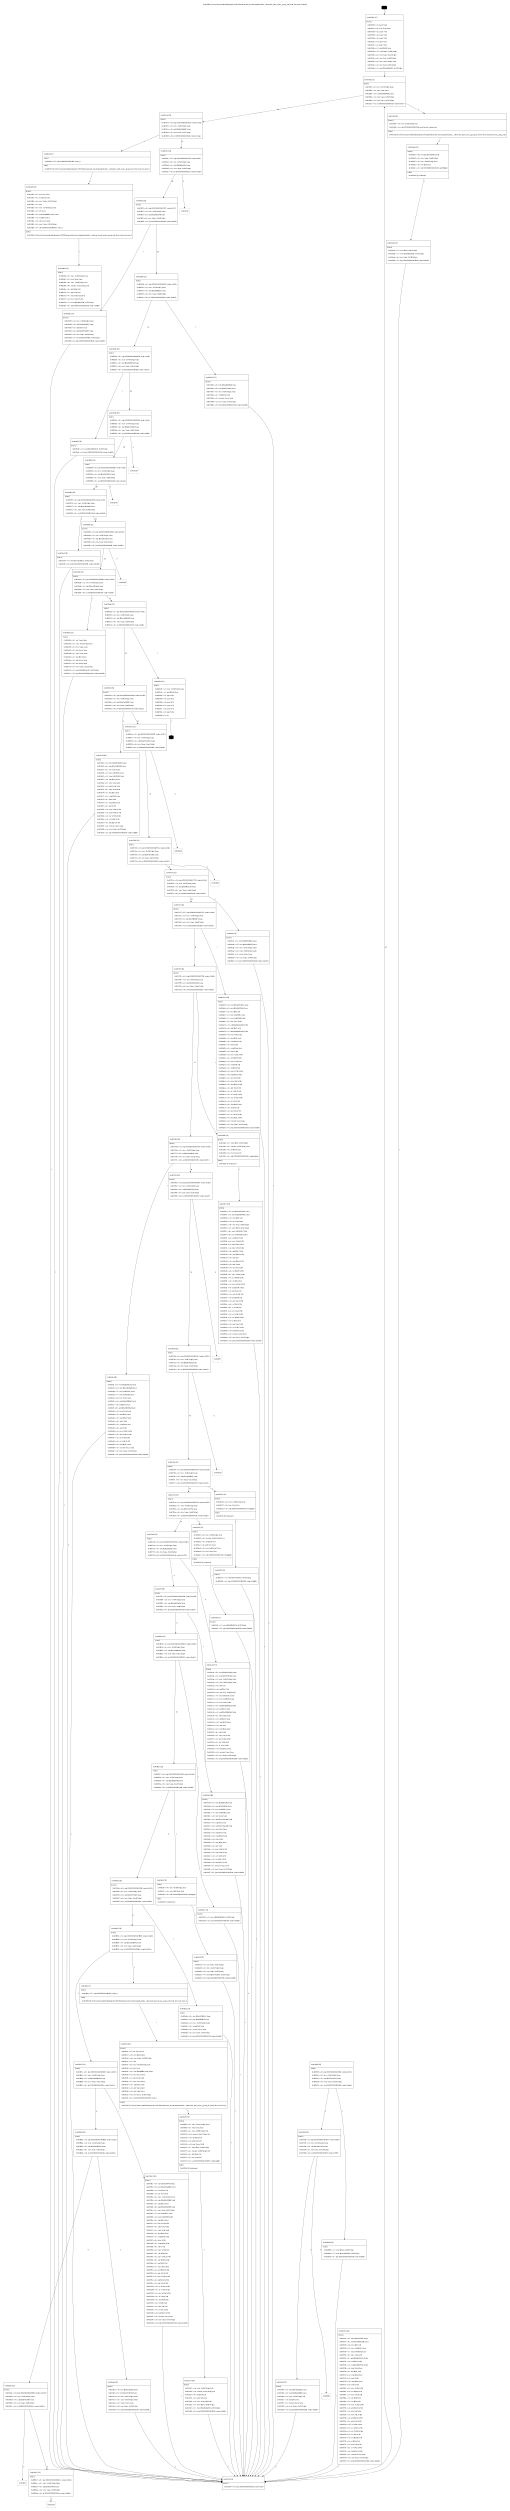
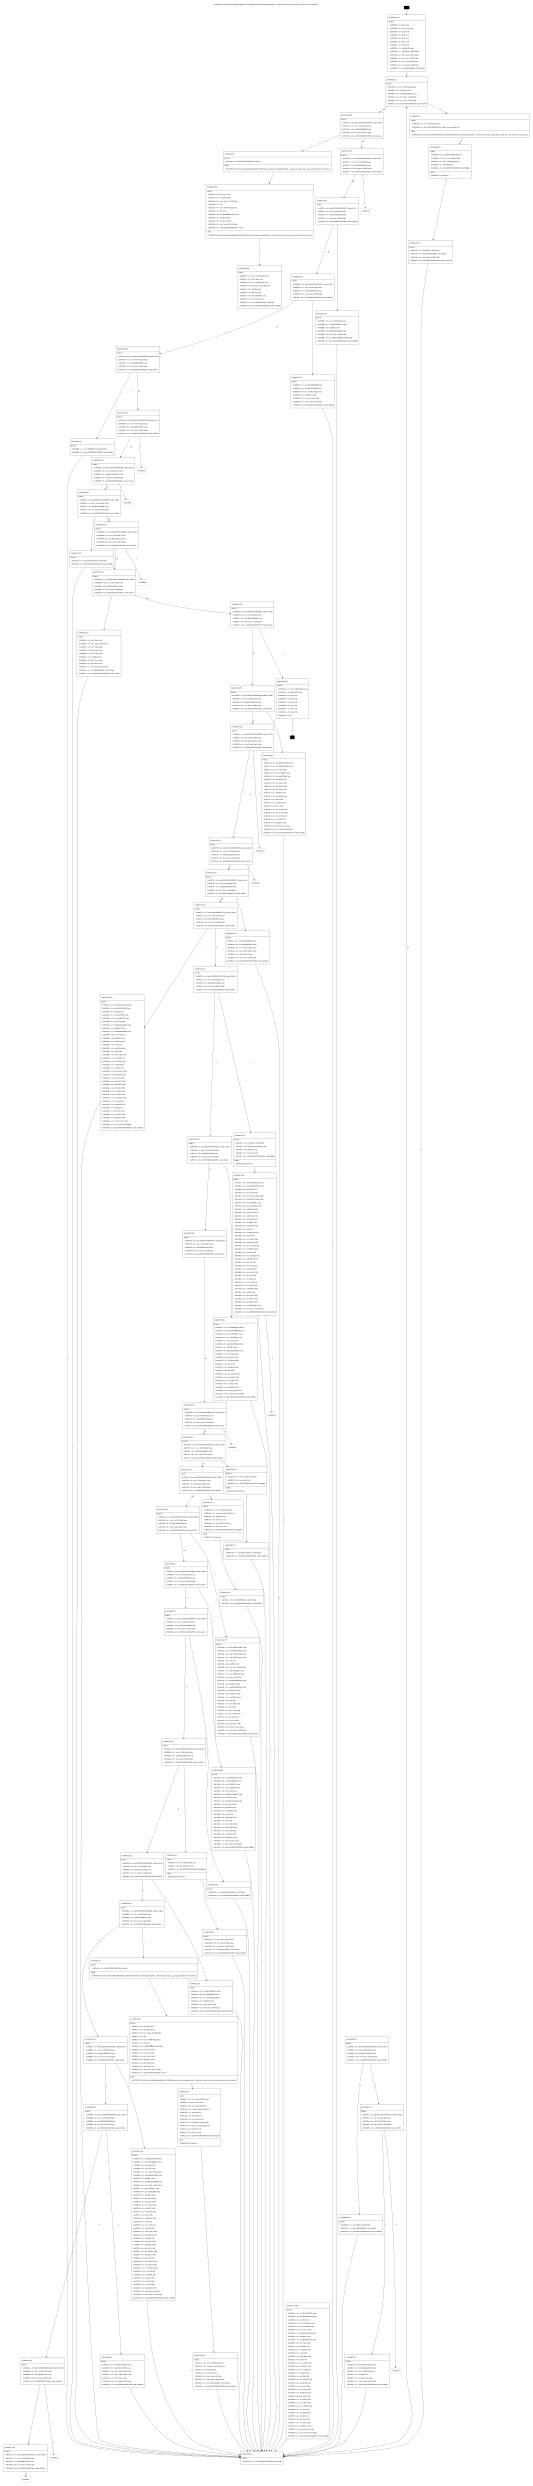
(205, 1277) -> (269, 1363)
